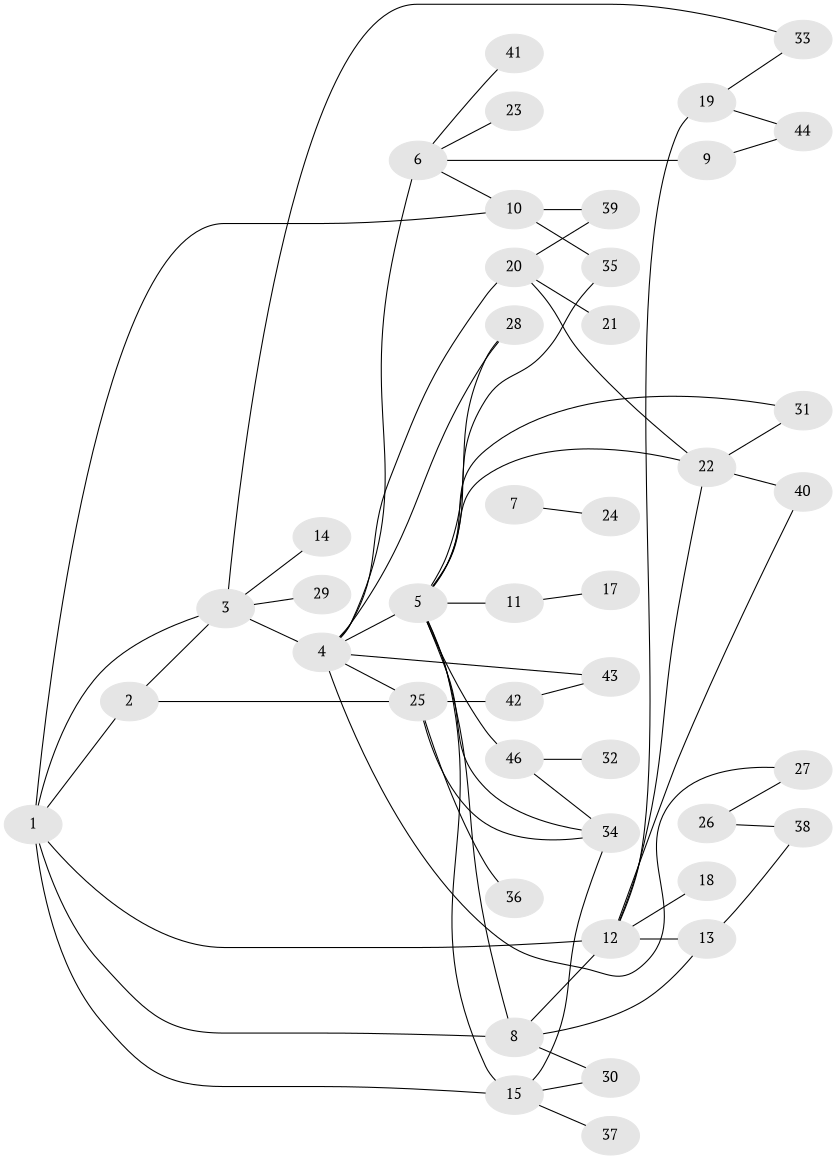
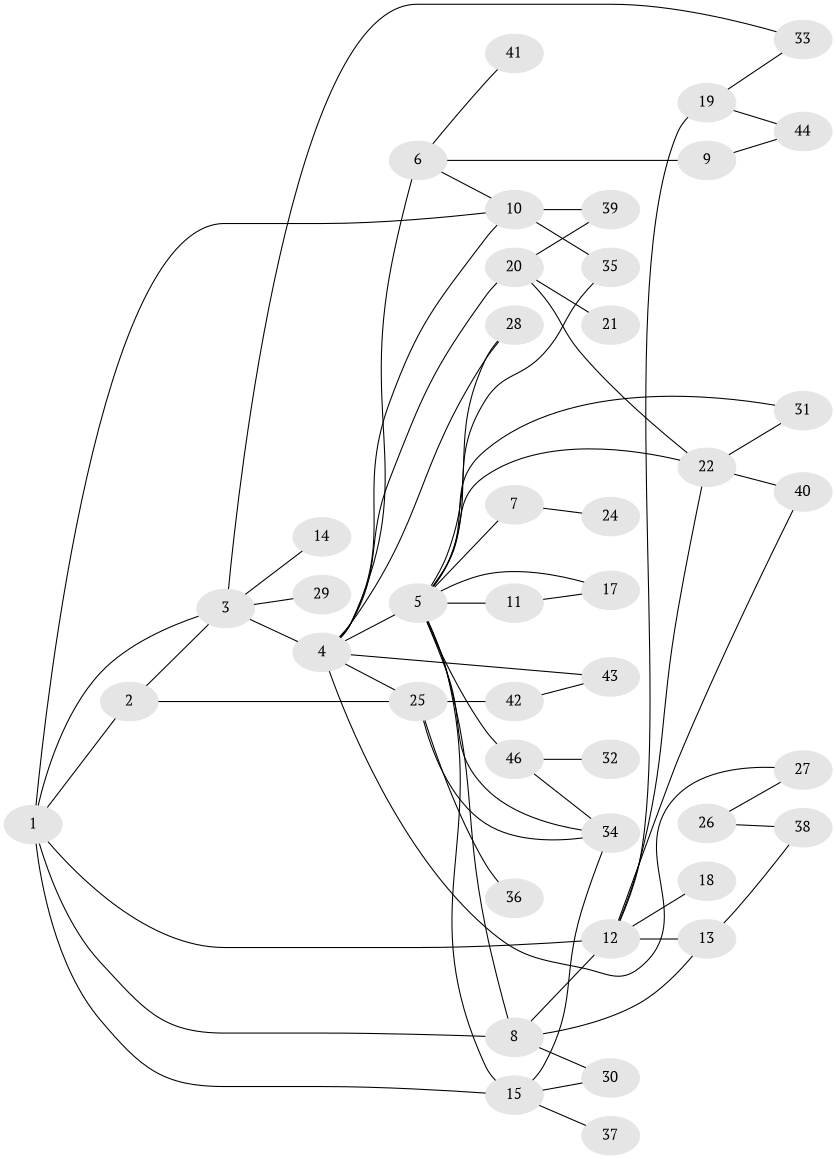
(514, 111) -> none
none -> (391, 398)
none -> (466, 554)
none -> (511, 572)
